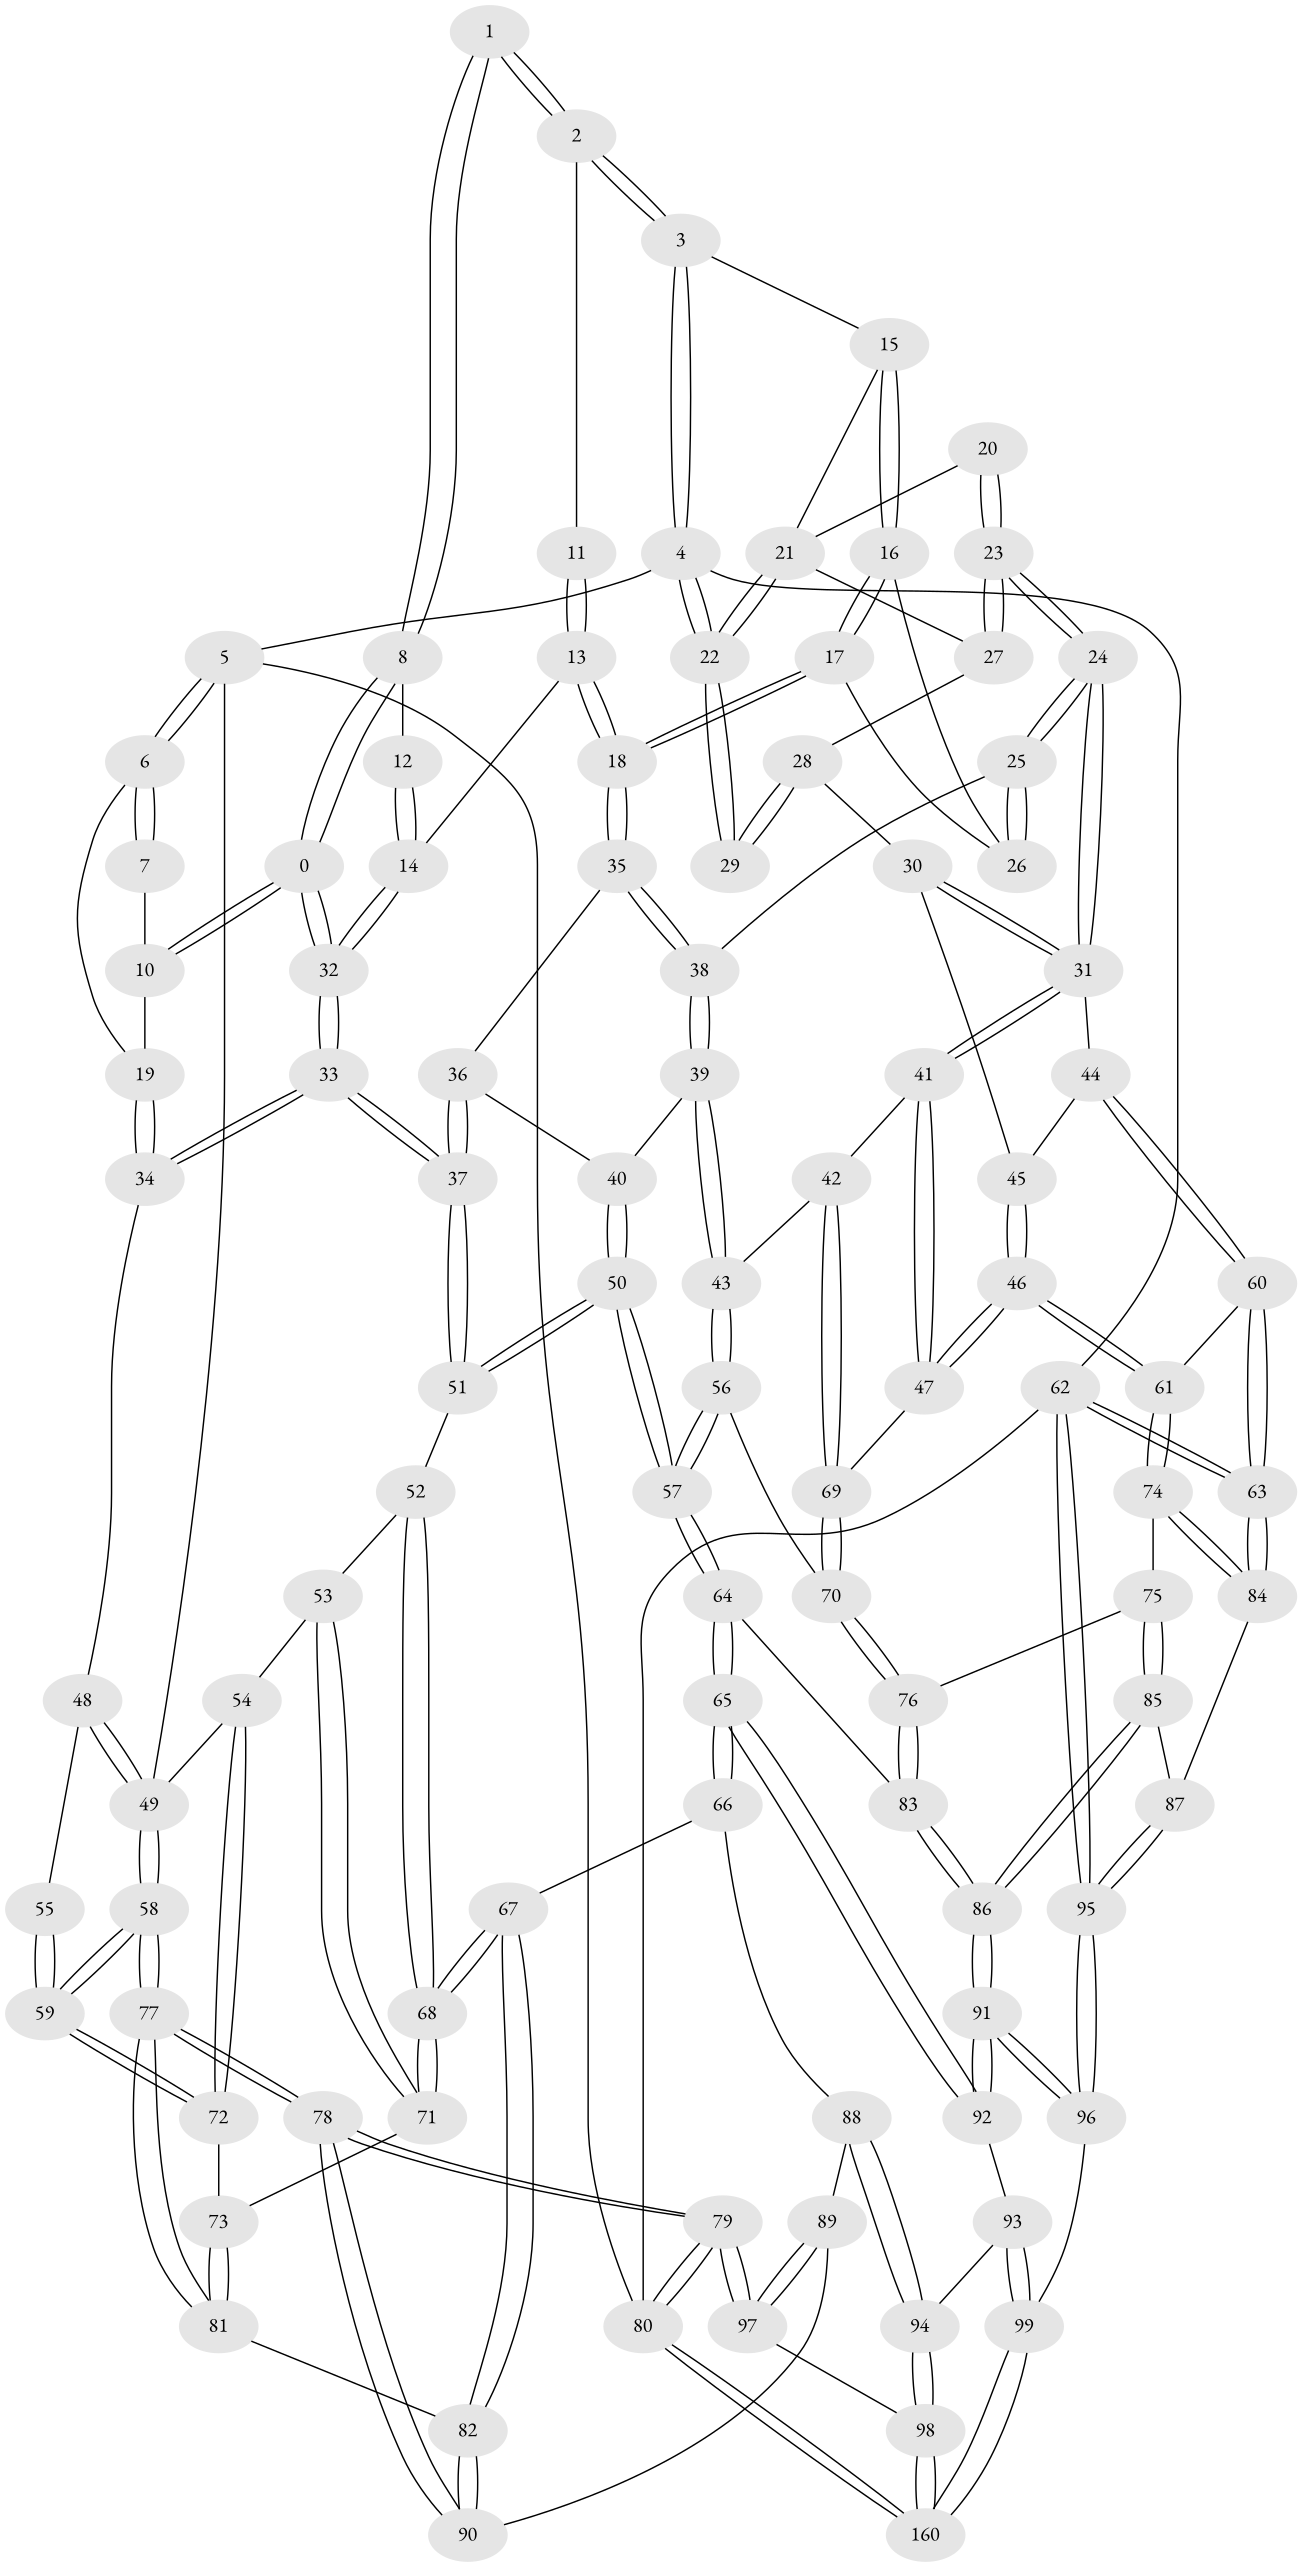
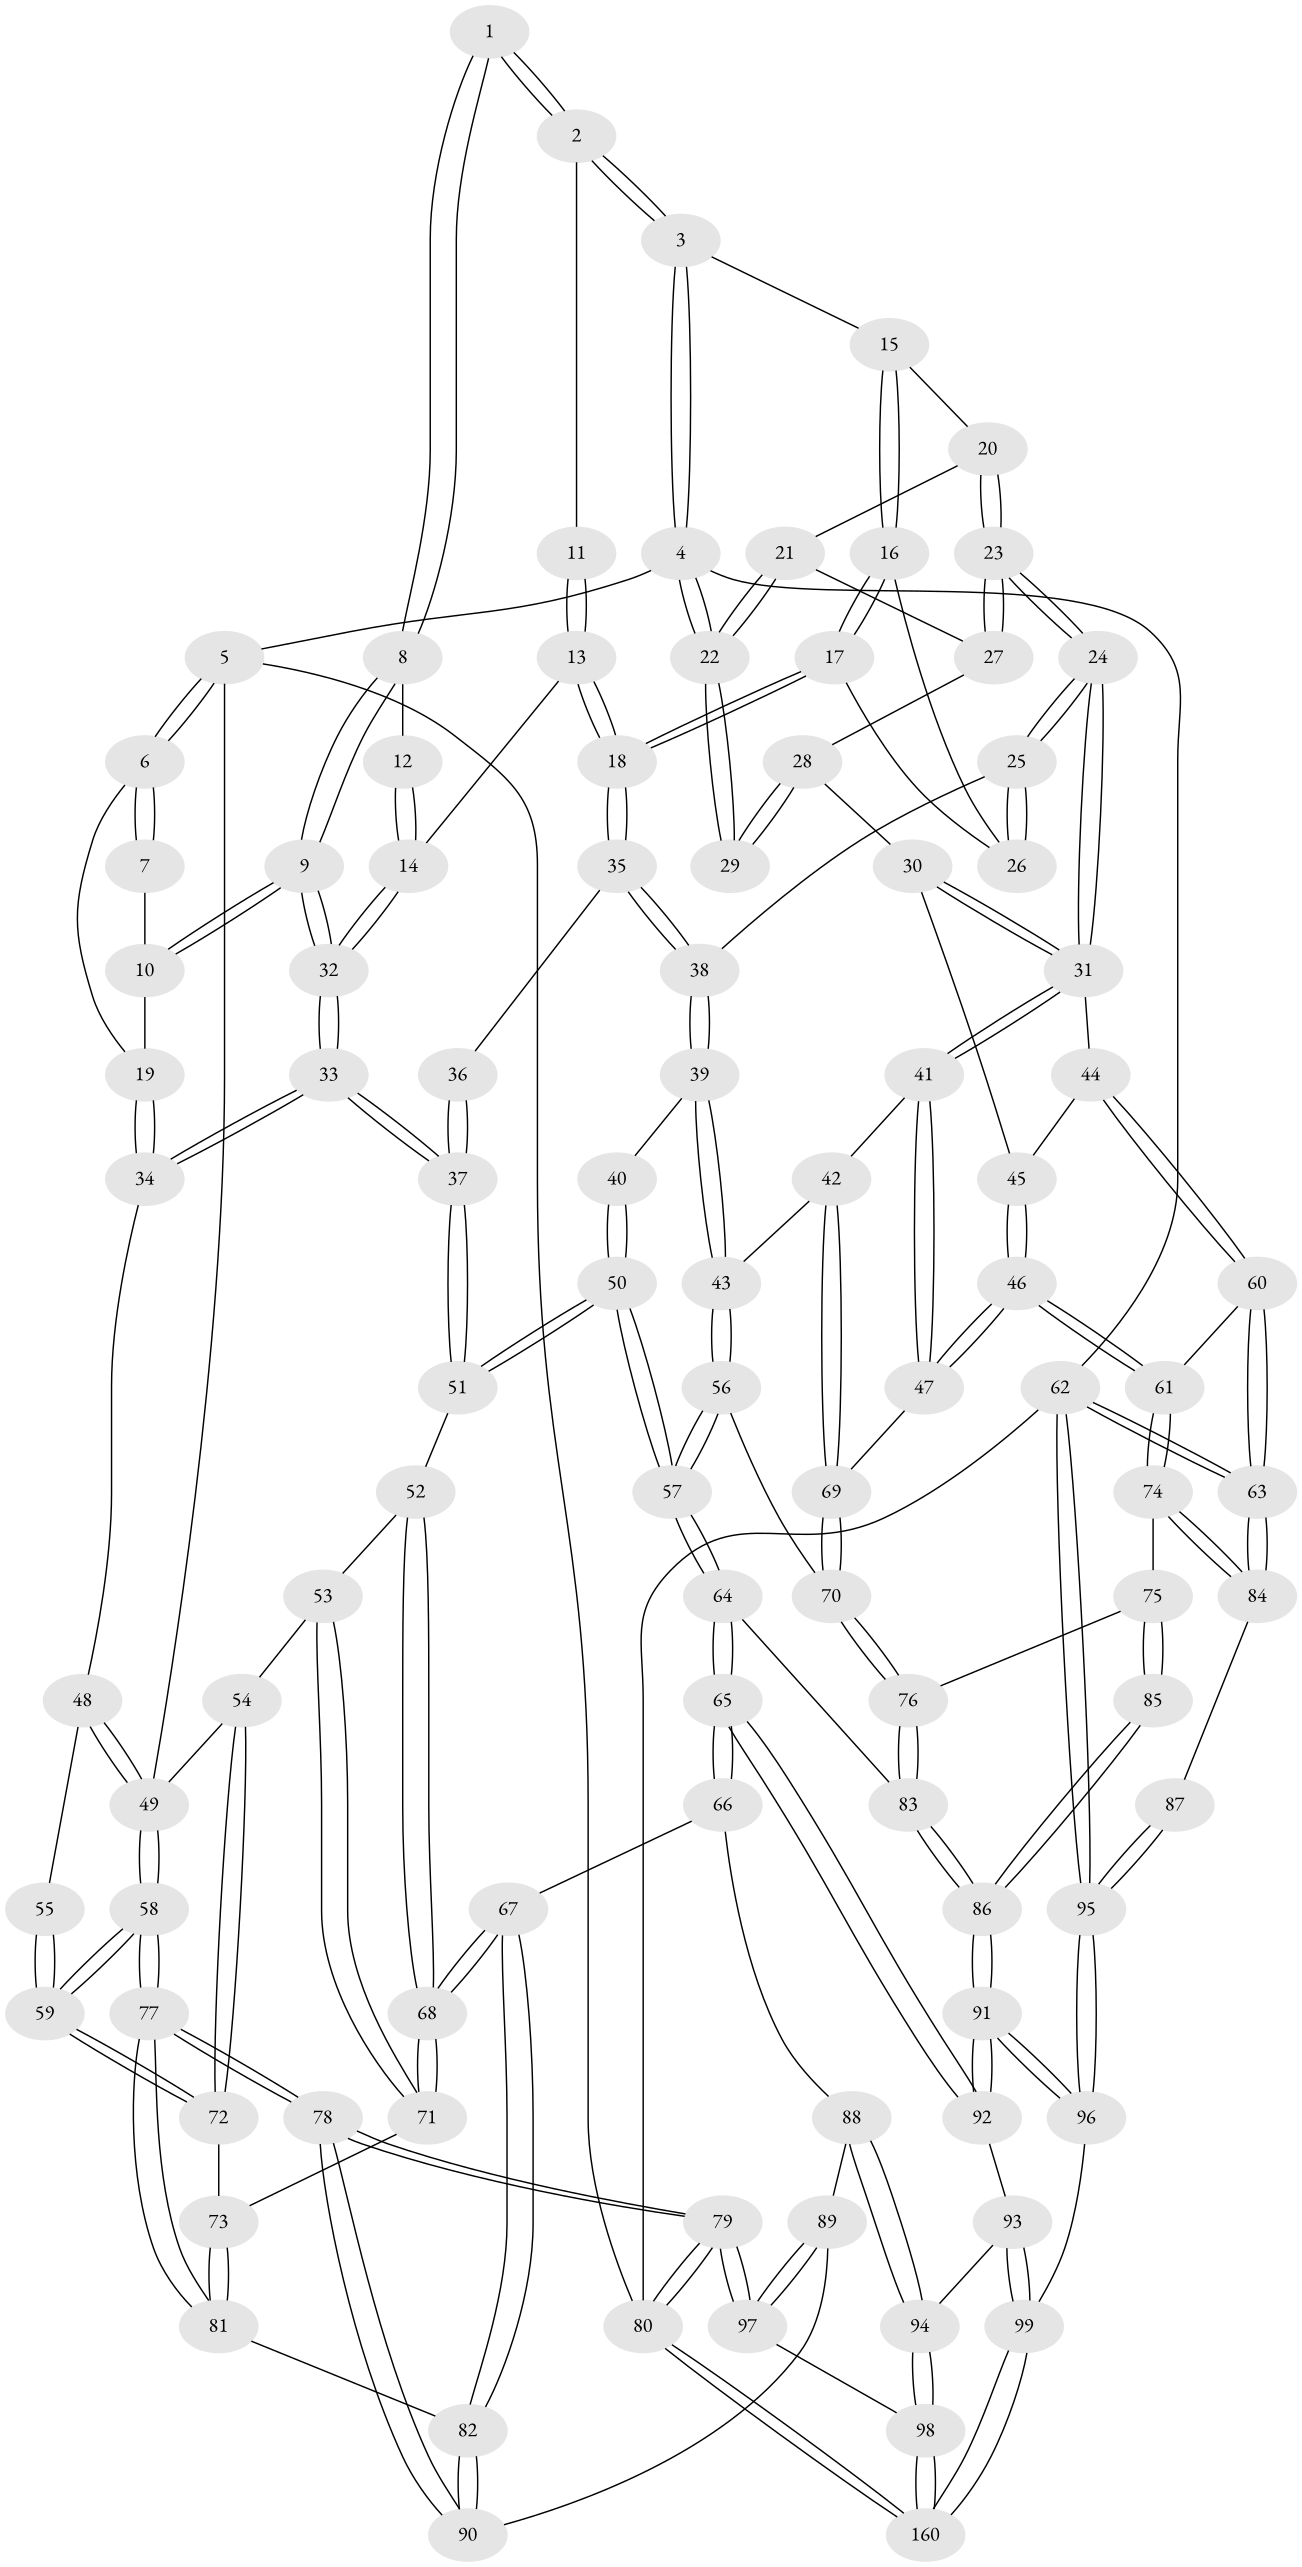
(837, 449) -> (939, 397)
(304, 866) -> (304, 866)
(527, 1120) -> none
(1164, 1753) -> none
